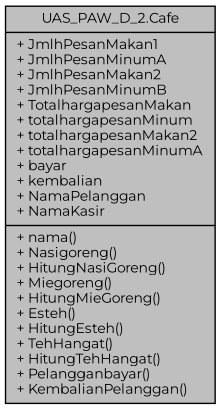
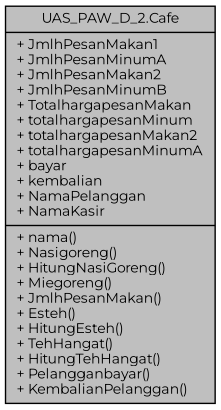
(89, 299) -> (90, 299)
